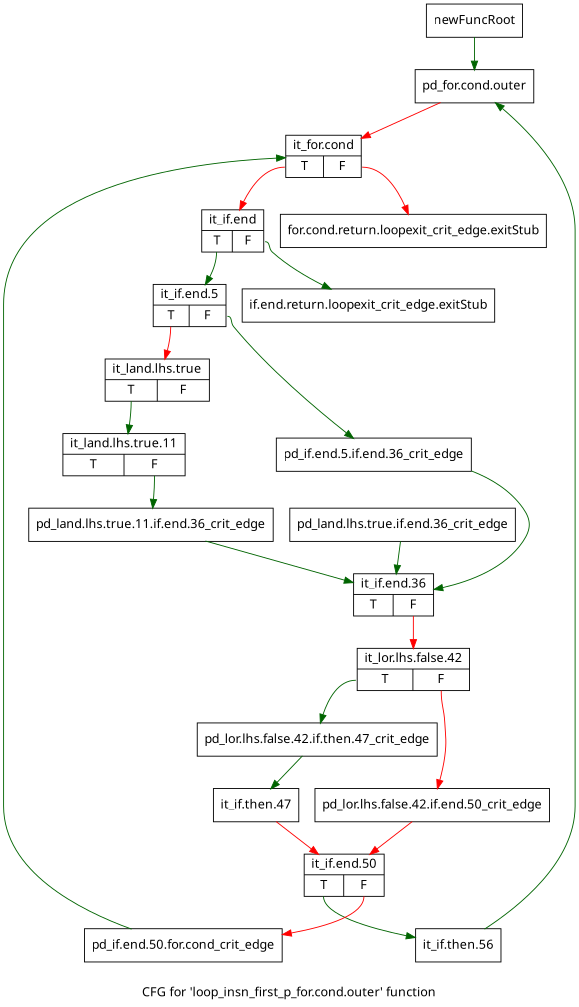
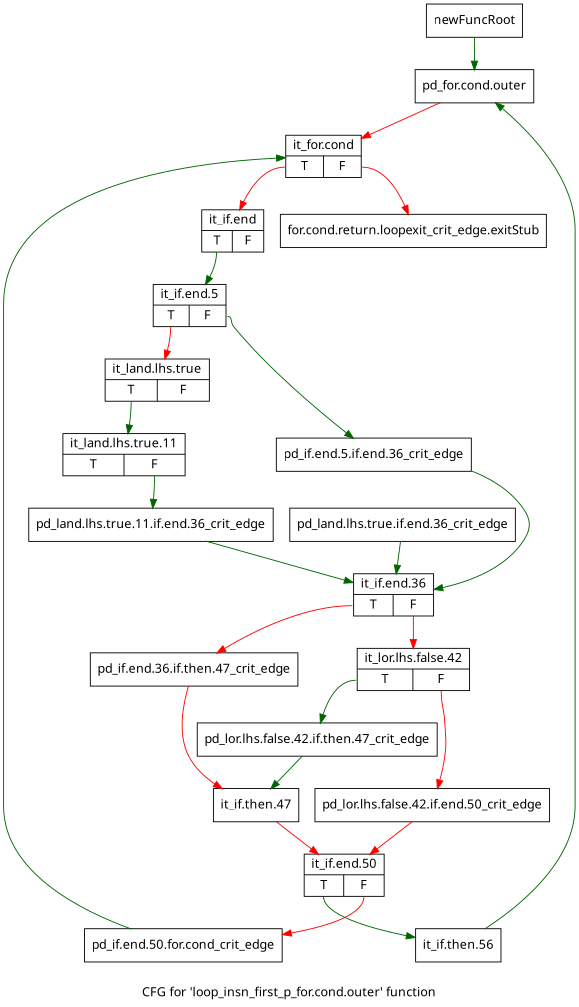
(368, 306) -> none
none -> (194, 669)
